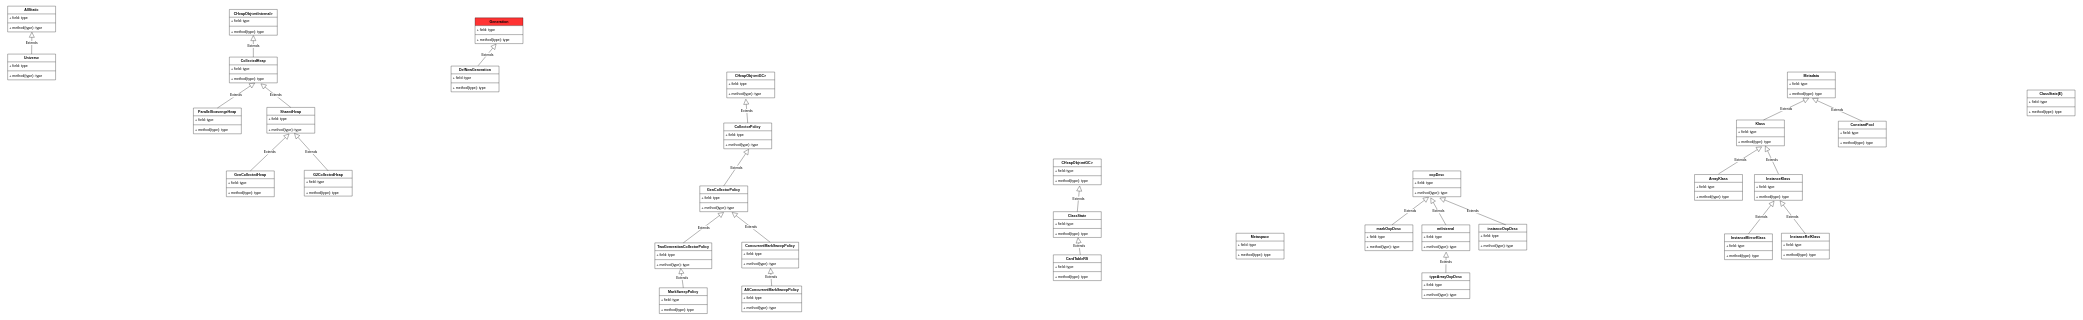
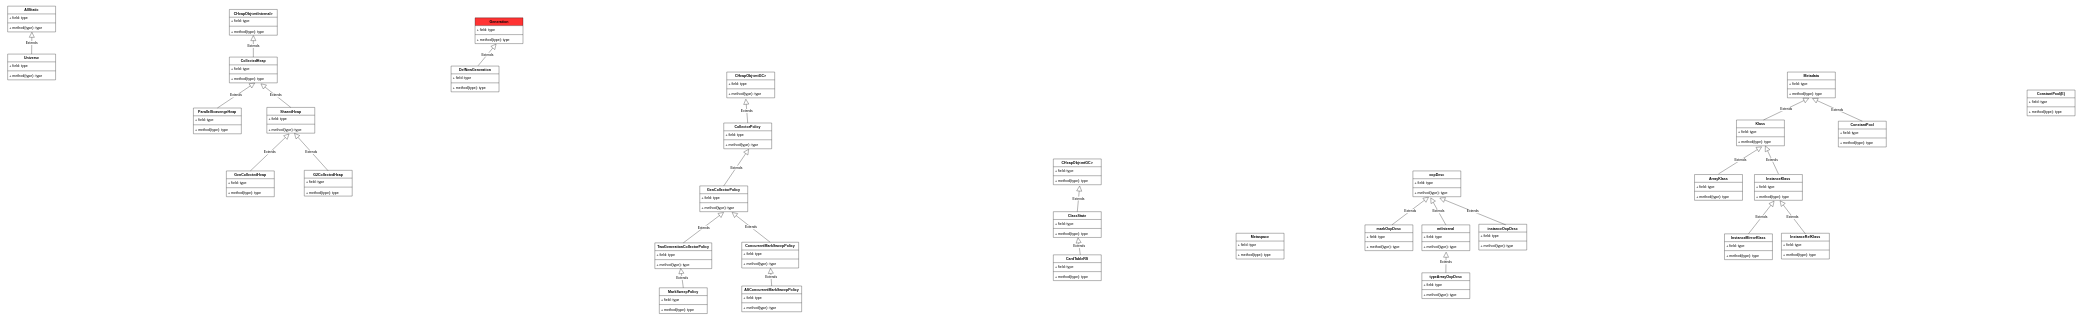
(2052, 94) -> (2052, 94)
